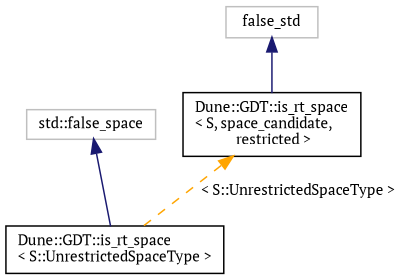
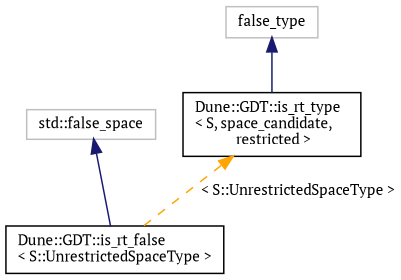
(272, 22) -> (272, 22)
(272, 124) -> (272, 124)
(115, 250) -> (115, 250)
